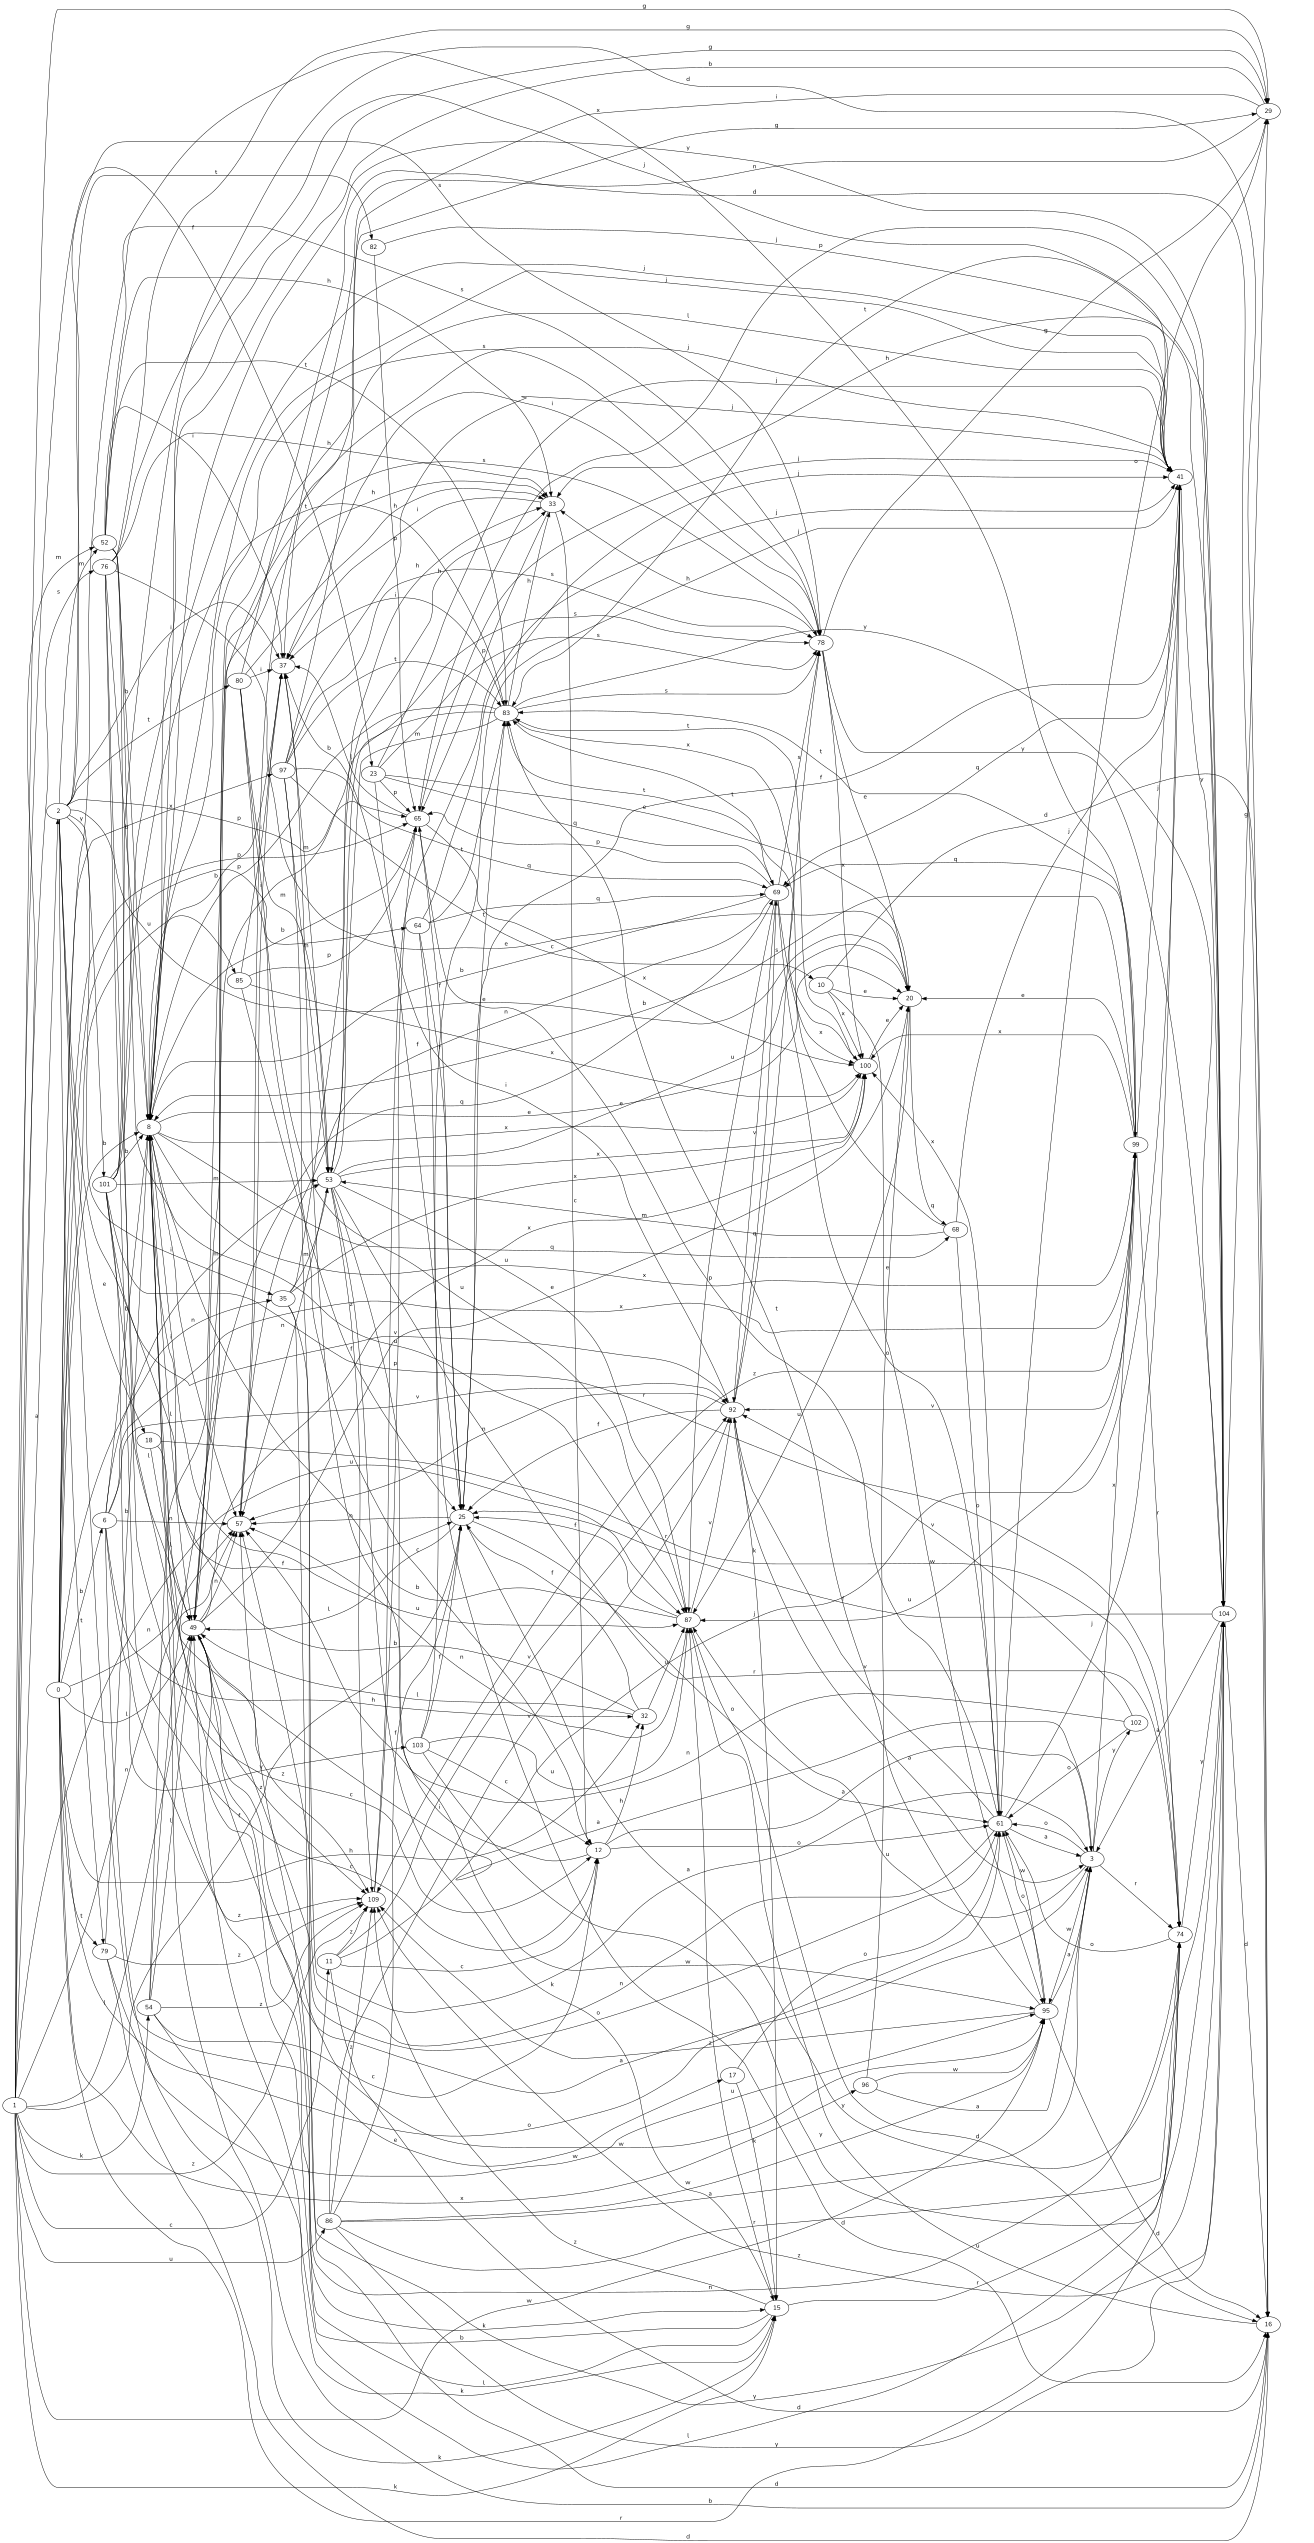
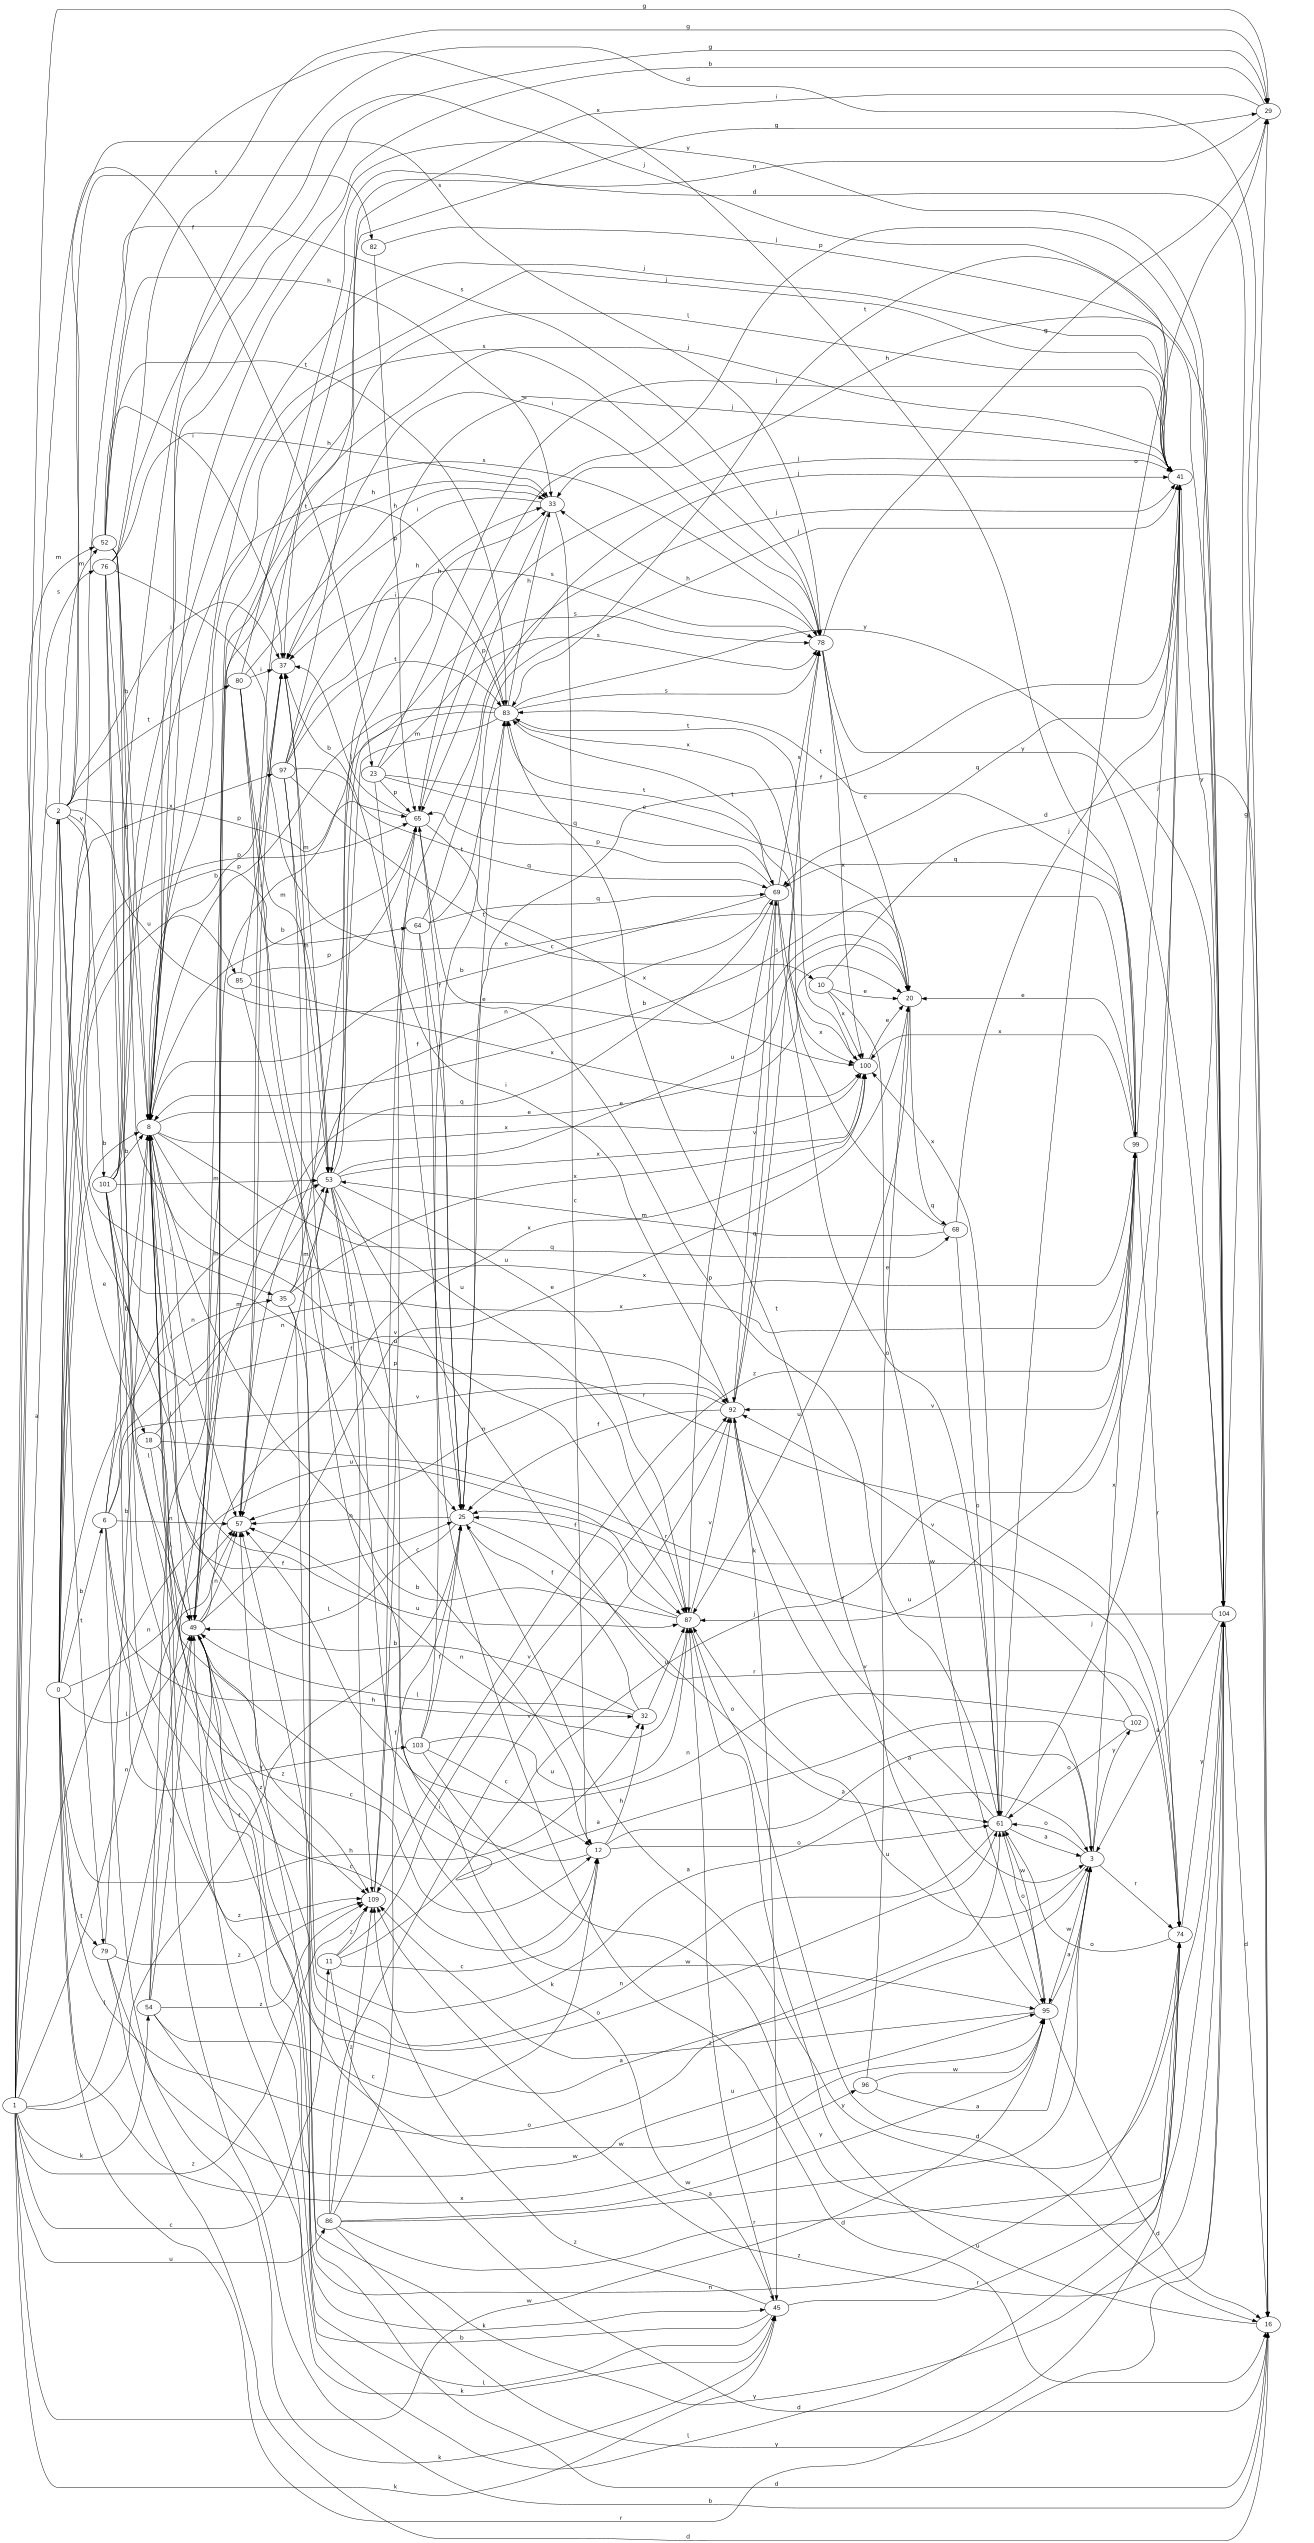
none -> (245, 1317)
(733, 2076) -> none
(777, 2308) -> (777, 2308)
